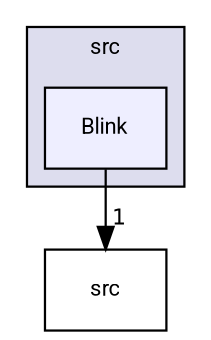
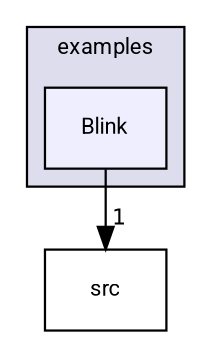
(106, 48) -> (106, 48)
